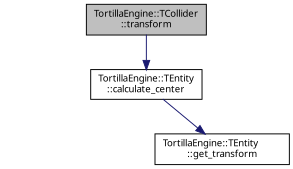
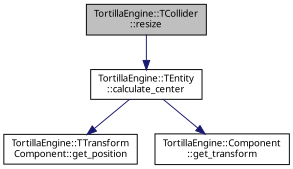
(146, 20) -> (146, 20)
none -> (71, 149)
(222, 149) -> (222, 149)
